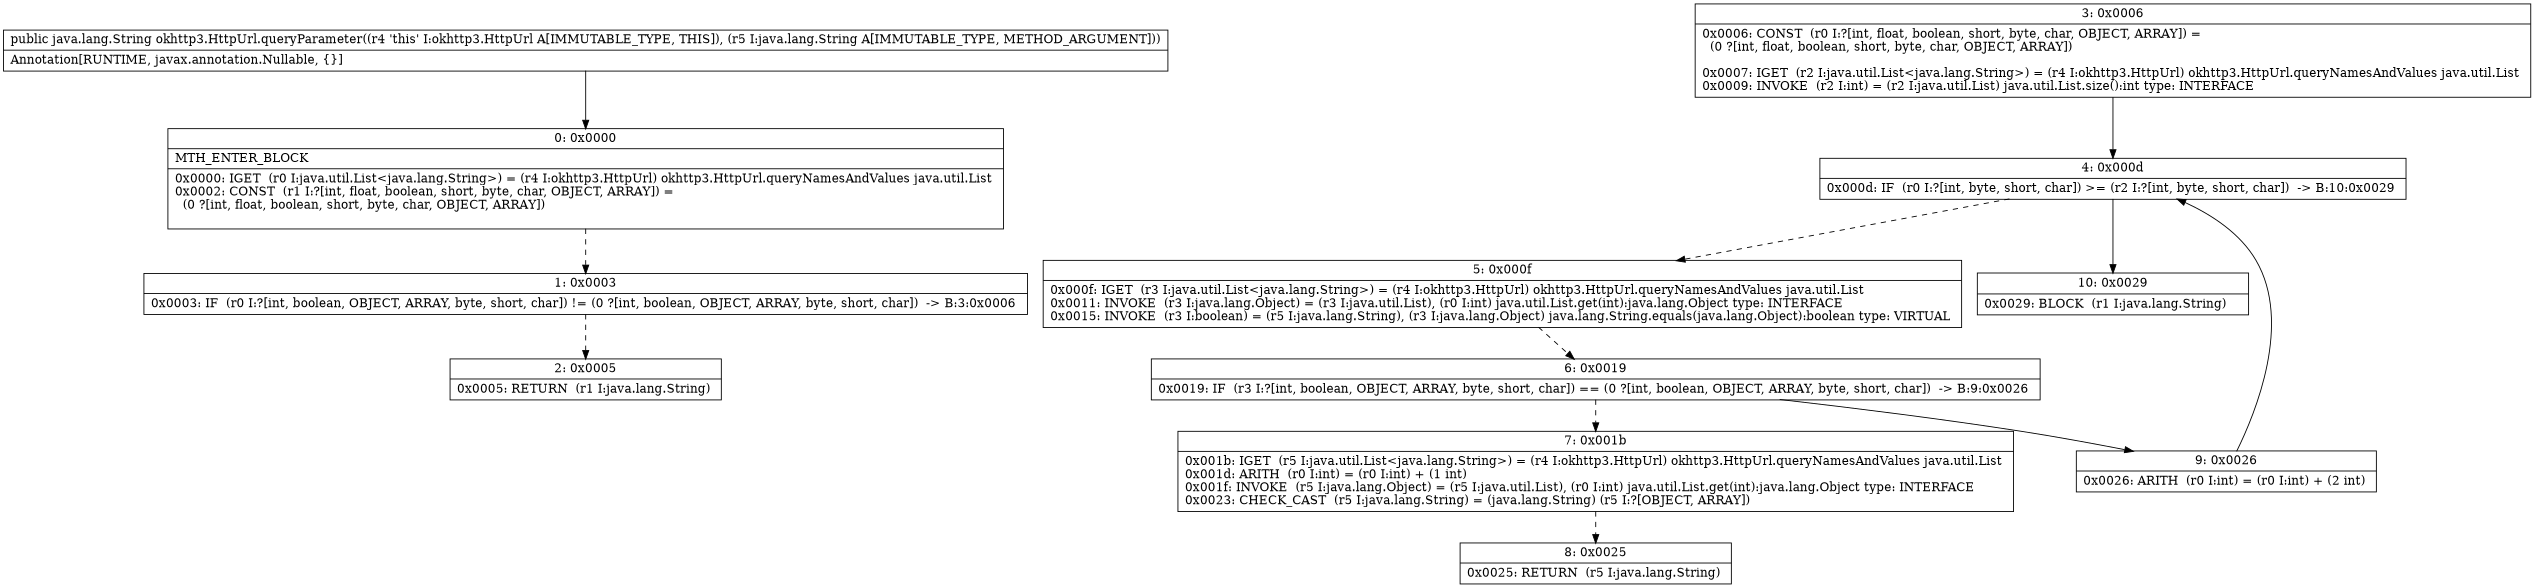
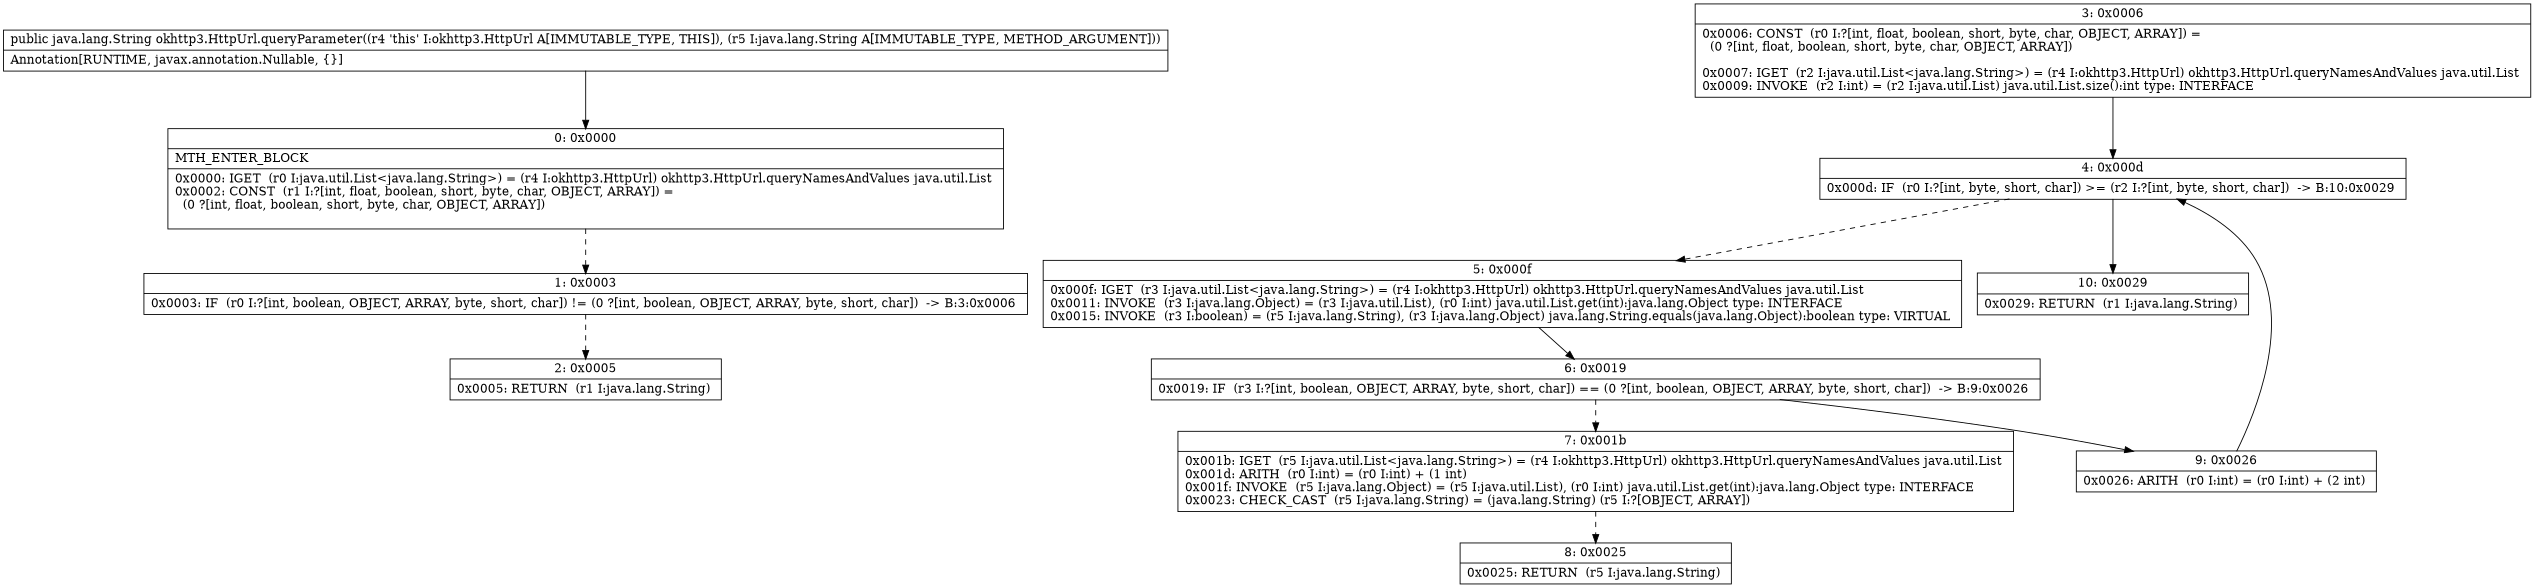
(2108, 304) -> (2113, 304)
(1553, 340) -> (1553, 340)
